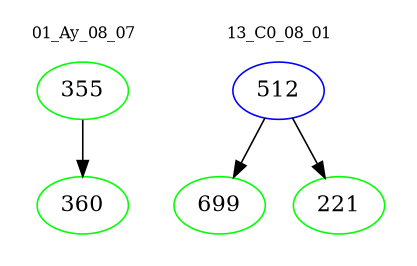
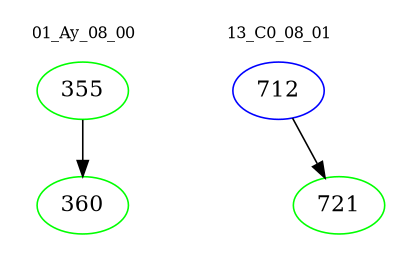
(84, 34) -> (84, 34)
(279, 91) -> (279, 91)
(220, 205) -> none
(339, 205) -> (339, 205)
